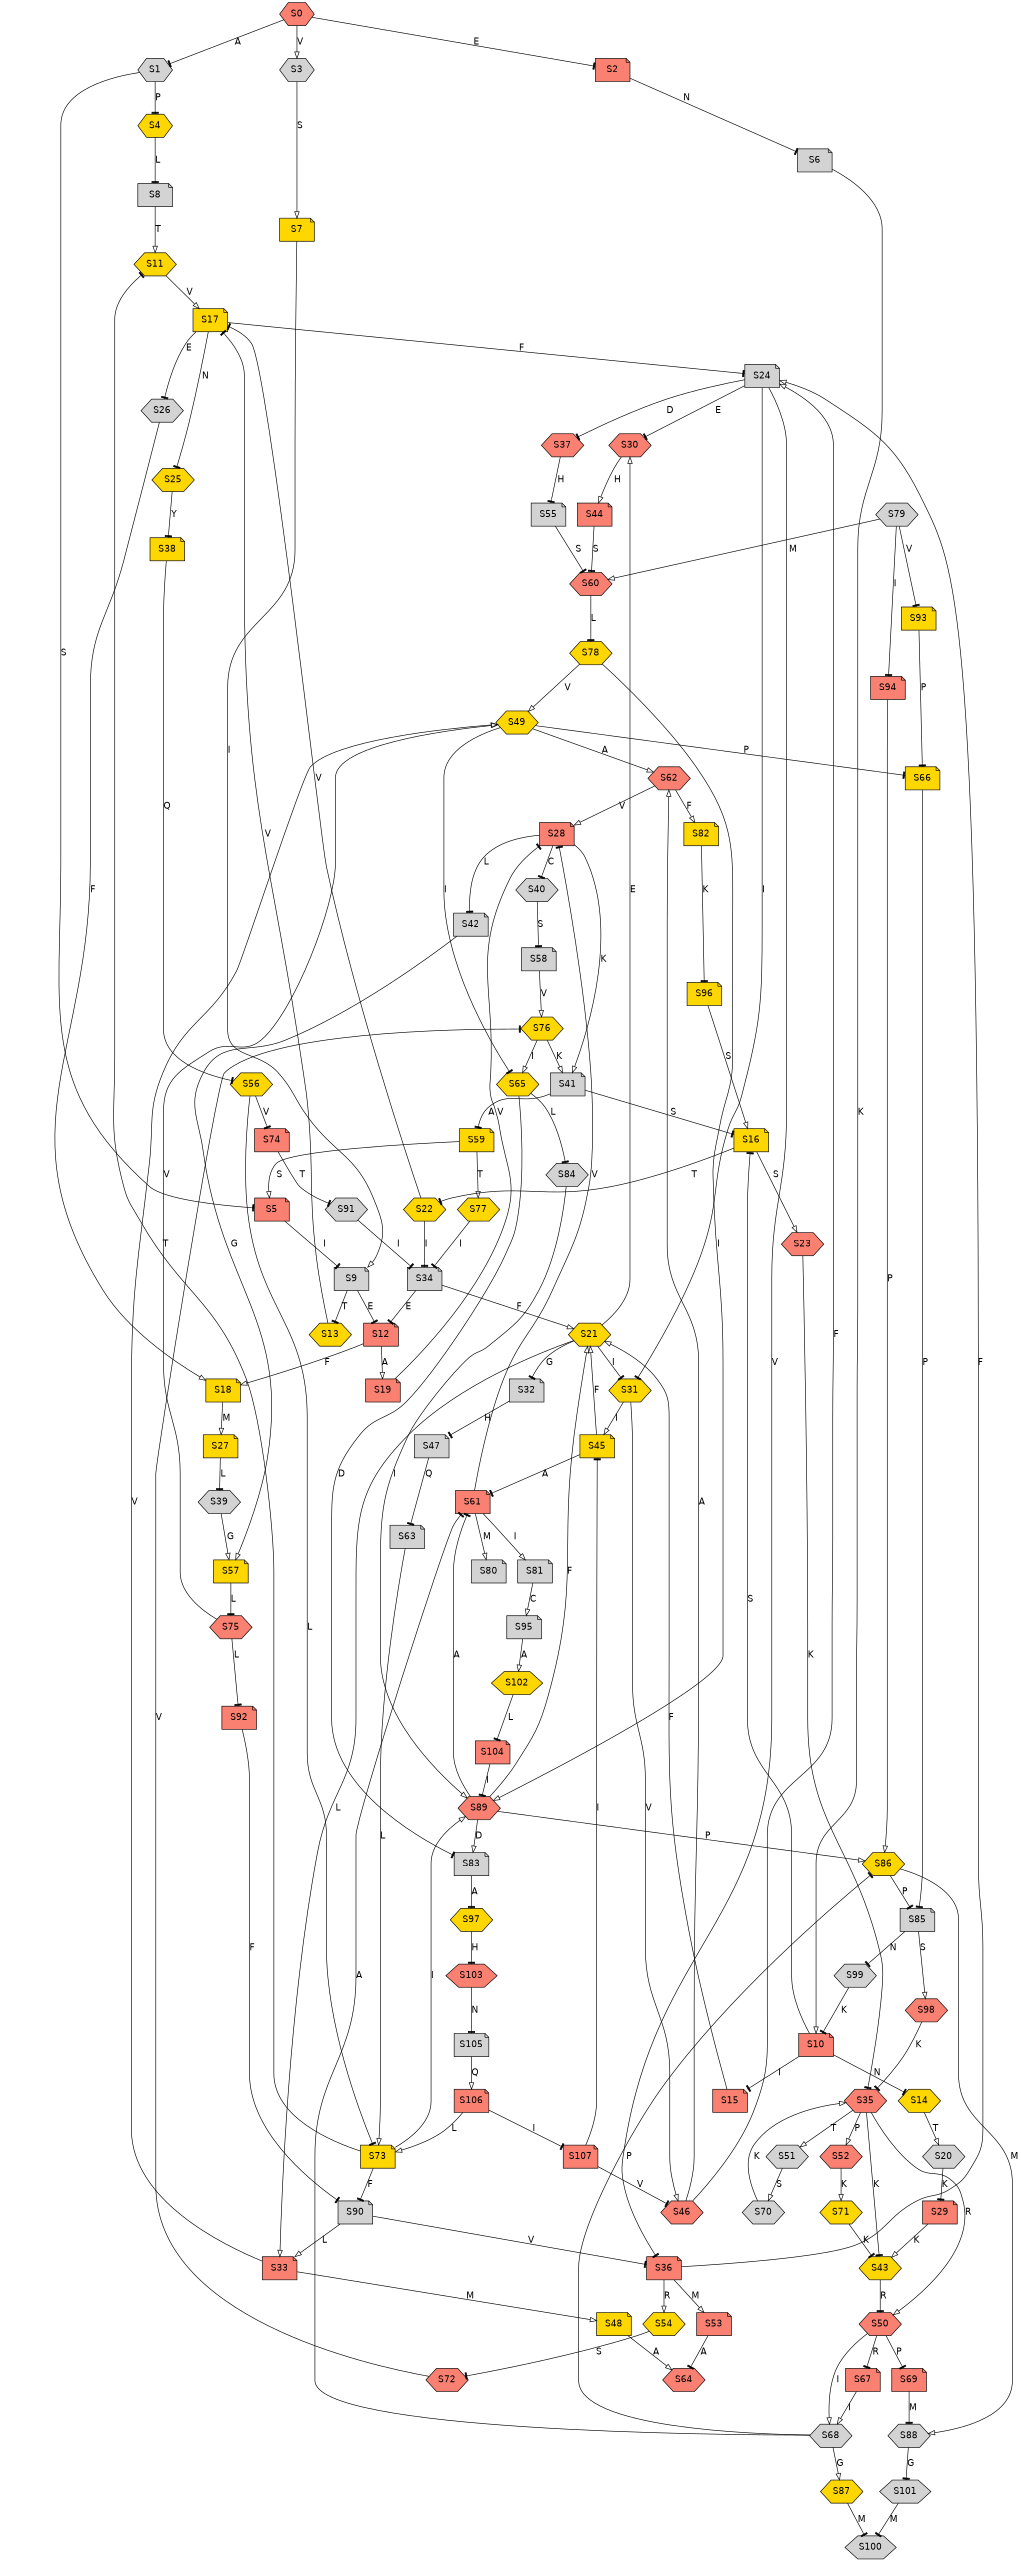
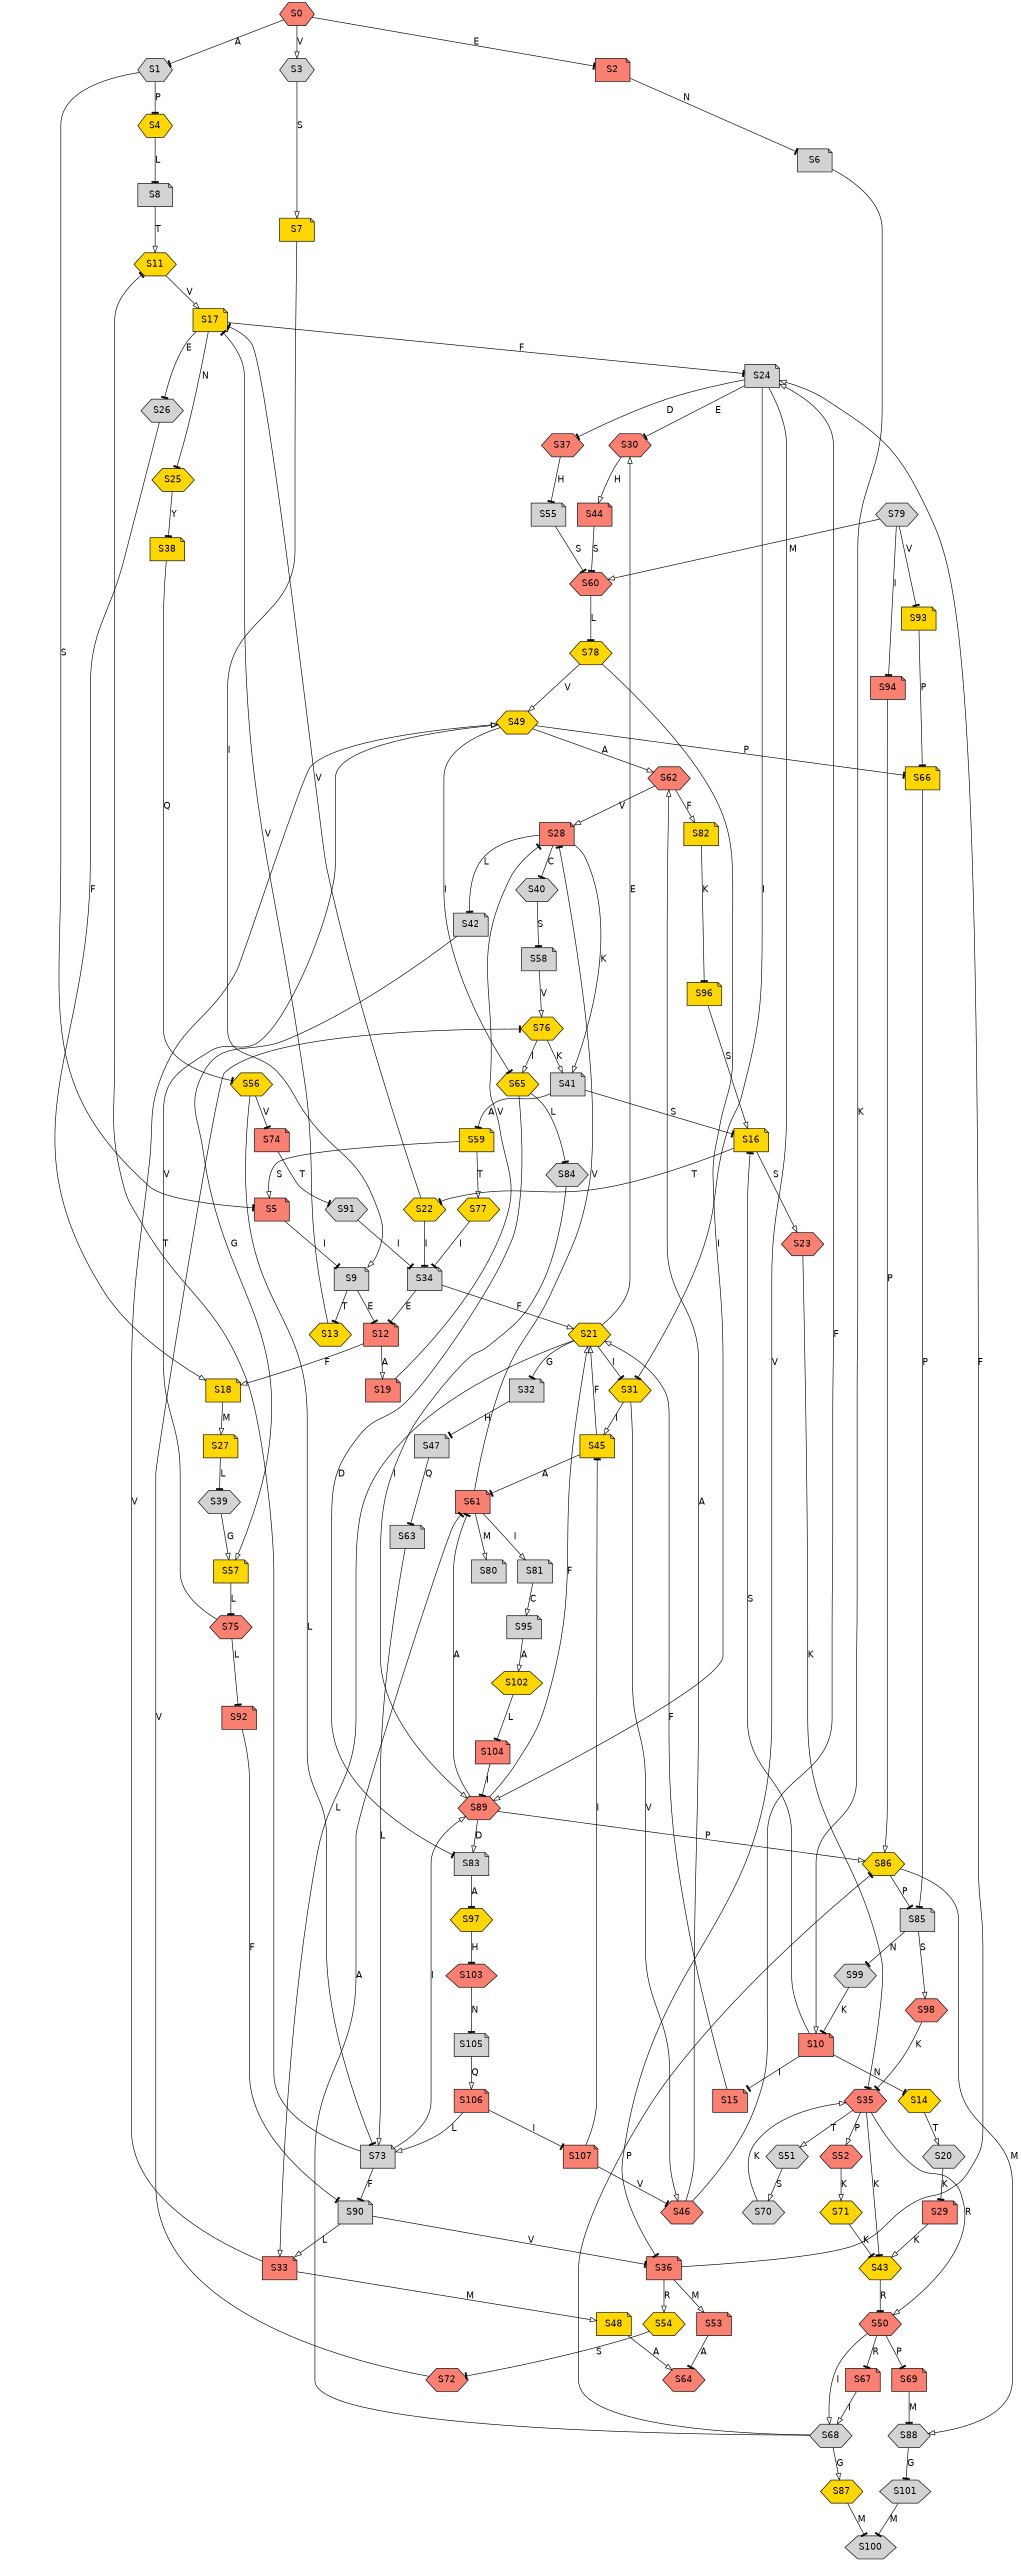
(378, 2157) -> (378, 2157)
